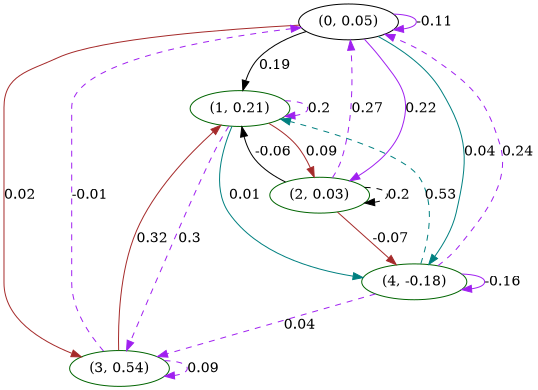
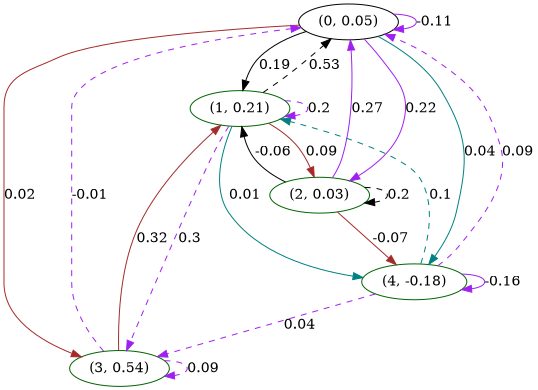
none -> (294, 70)
(350, 116) -> (350, 116)
(518, 152) -> (518, 152)
(441, 195) -> (441, 195)
